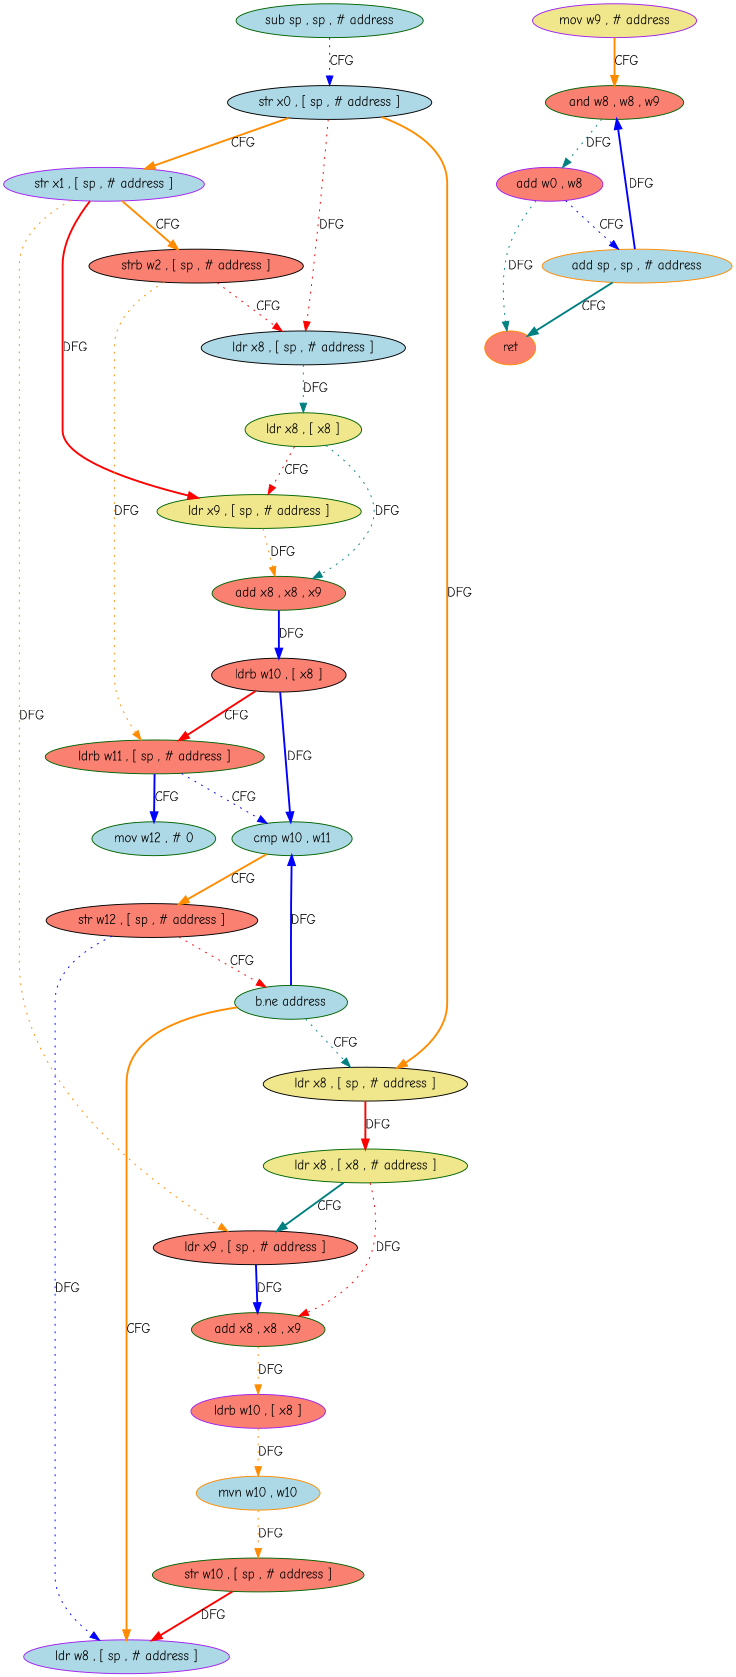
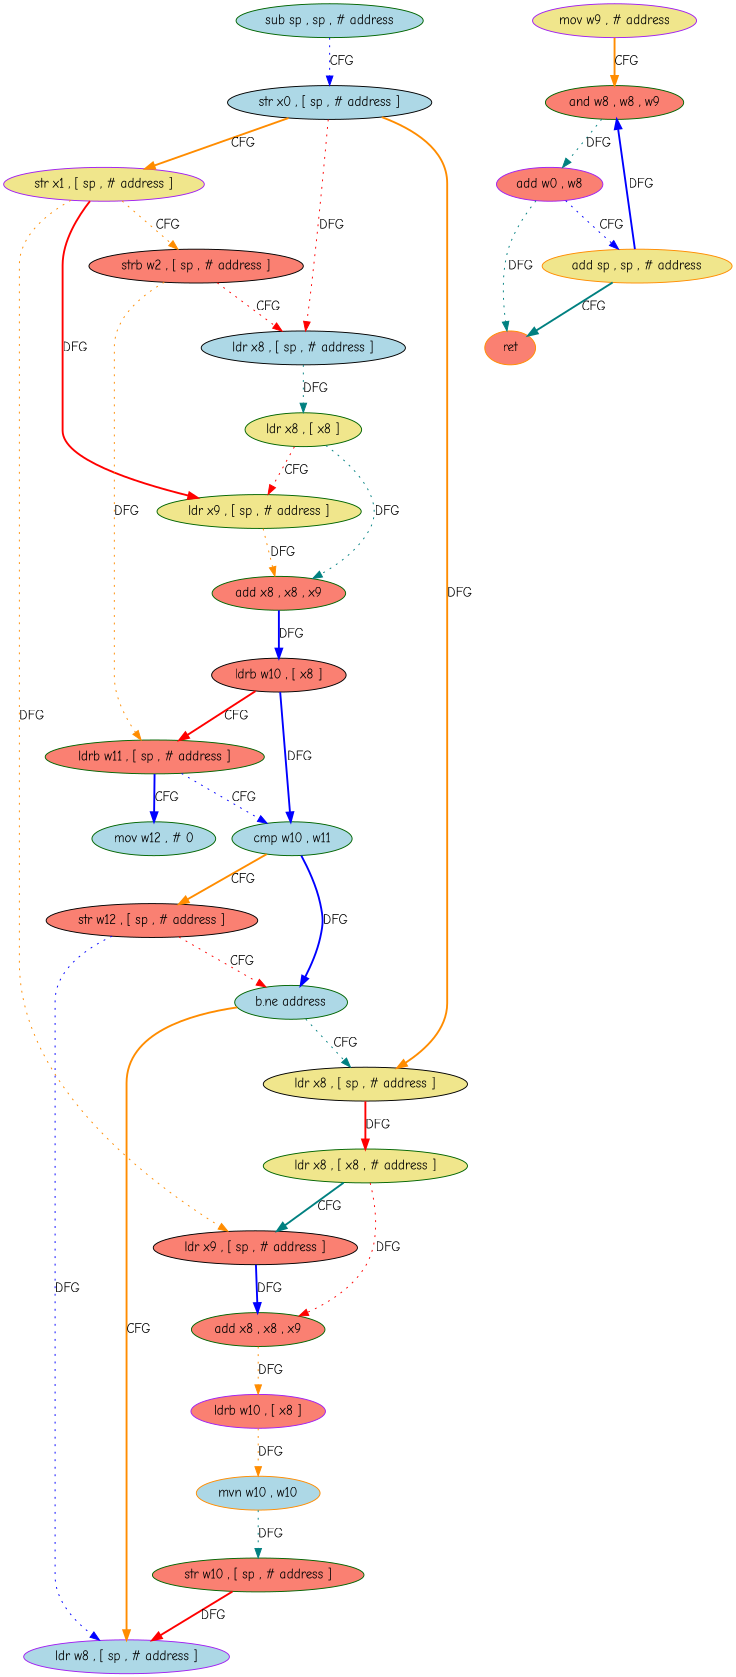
(104, 184) -> (104, 184)
(146, 222) -> (146, 222)
(637, 266) -> (637, 266)
(291, 925) -> (322, 916)
(258, 1529) -> (258, 1529)
